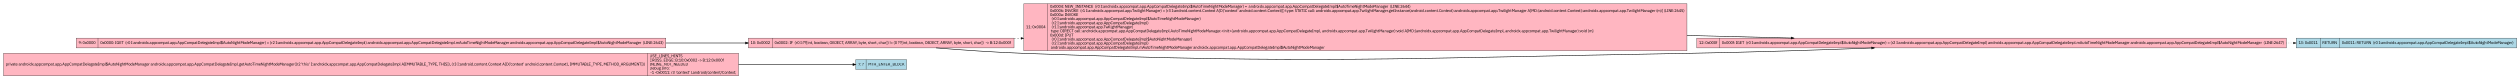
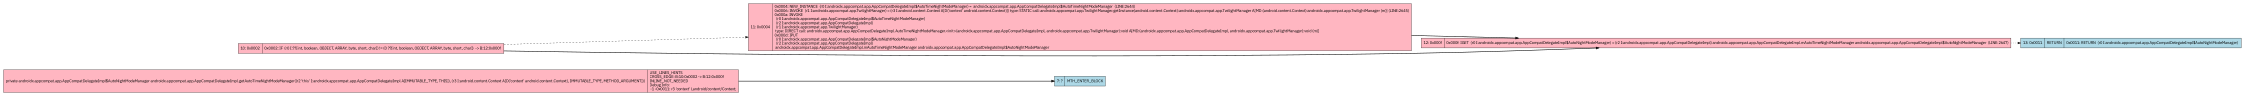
(371, 43) -> none
